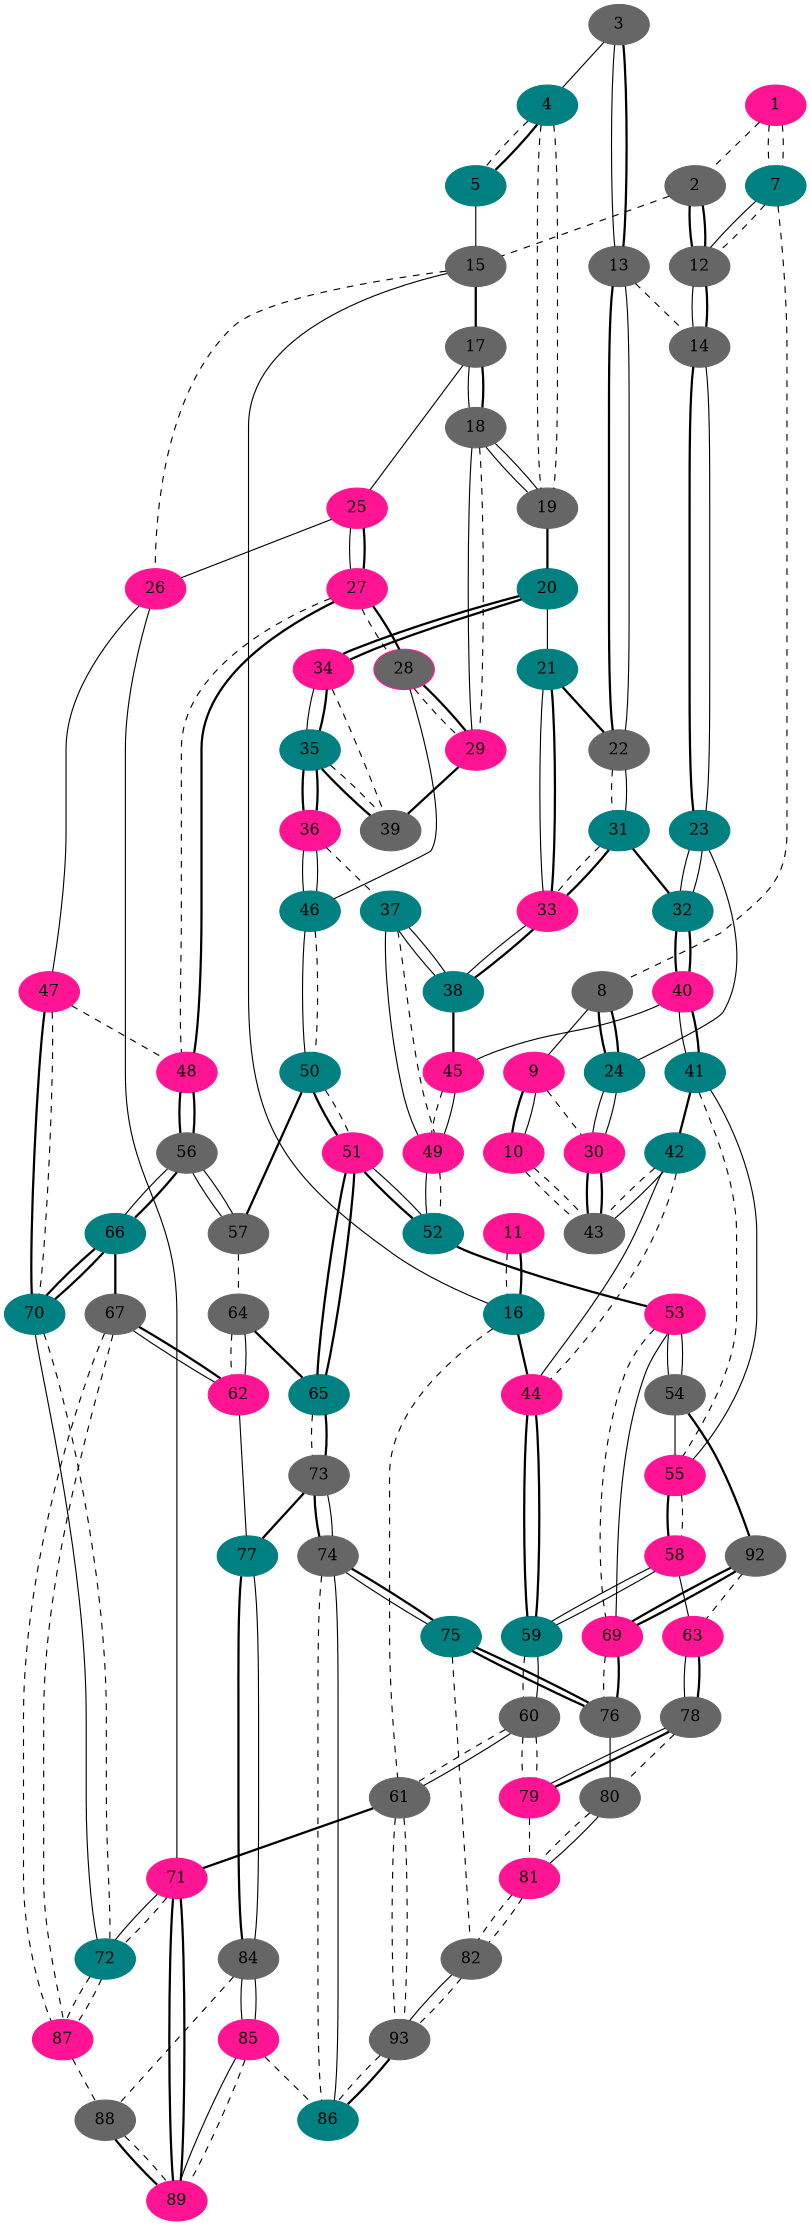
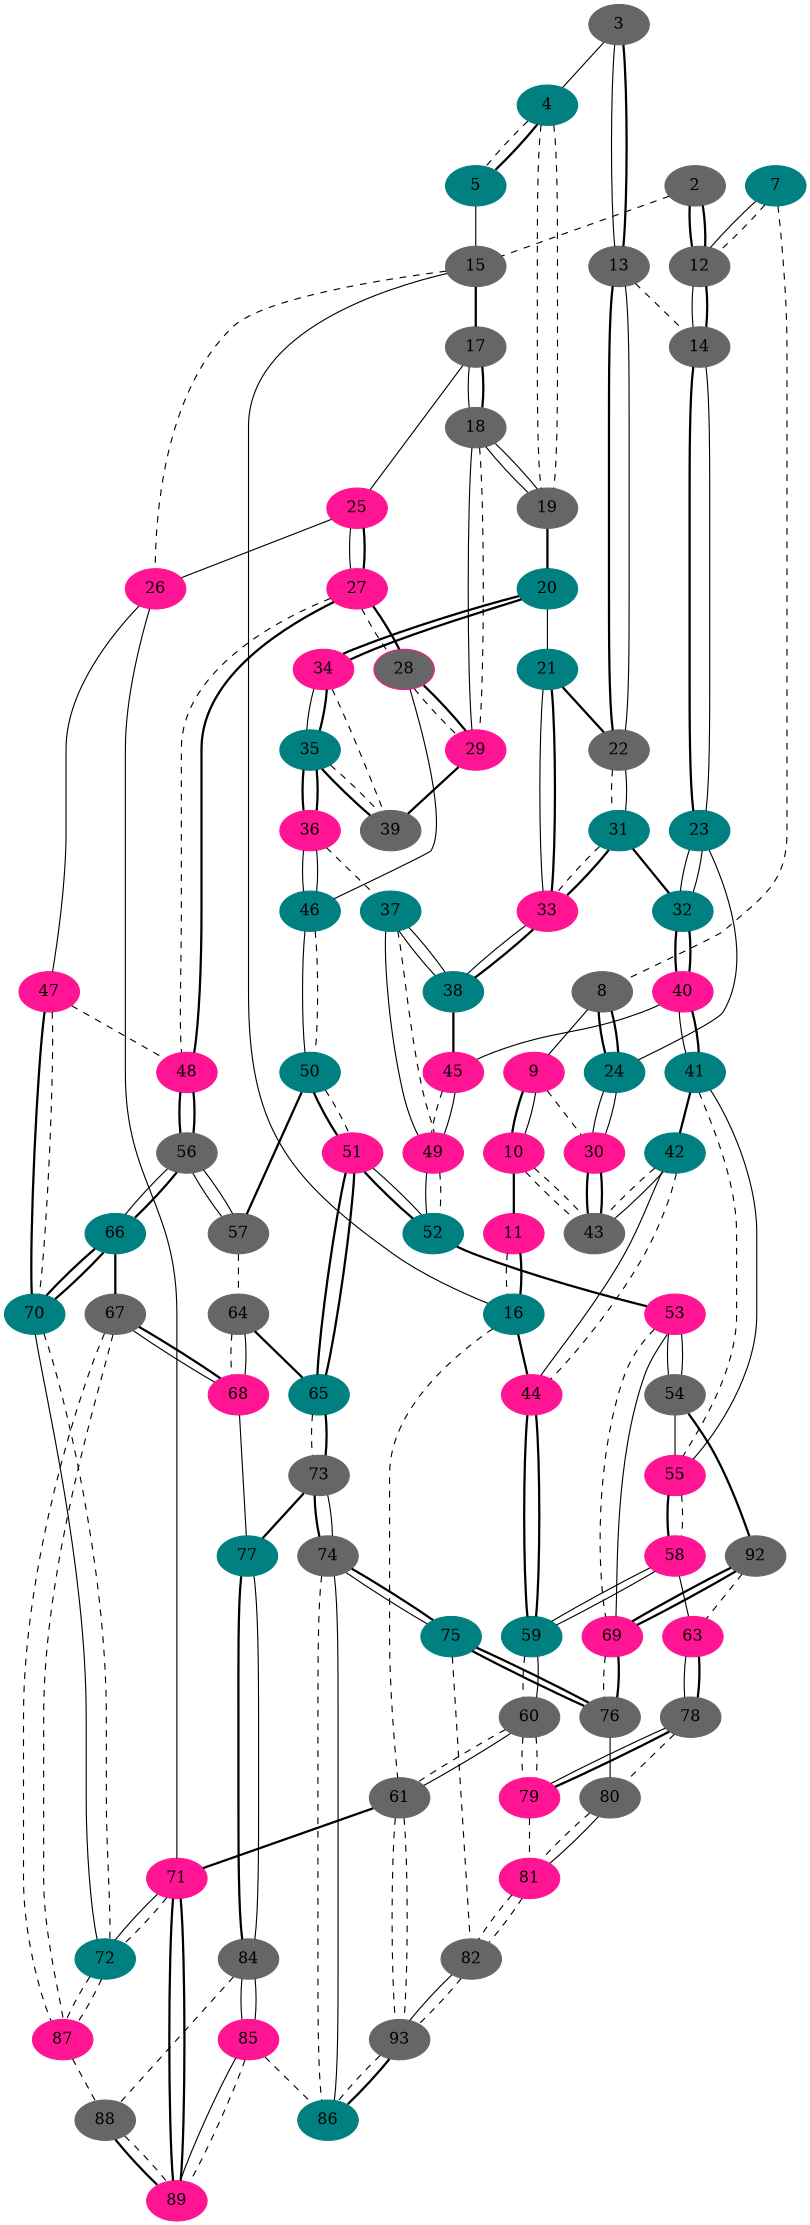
(776, 105) -> none
none -> (514, 1193)
(238, 1395) -> (238, 1395)
